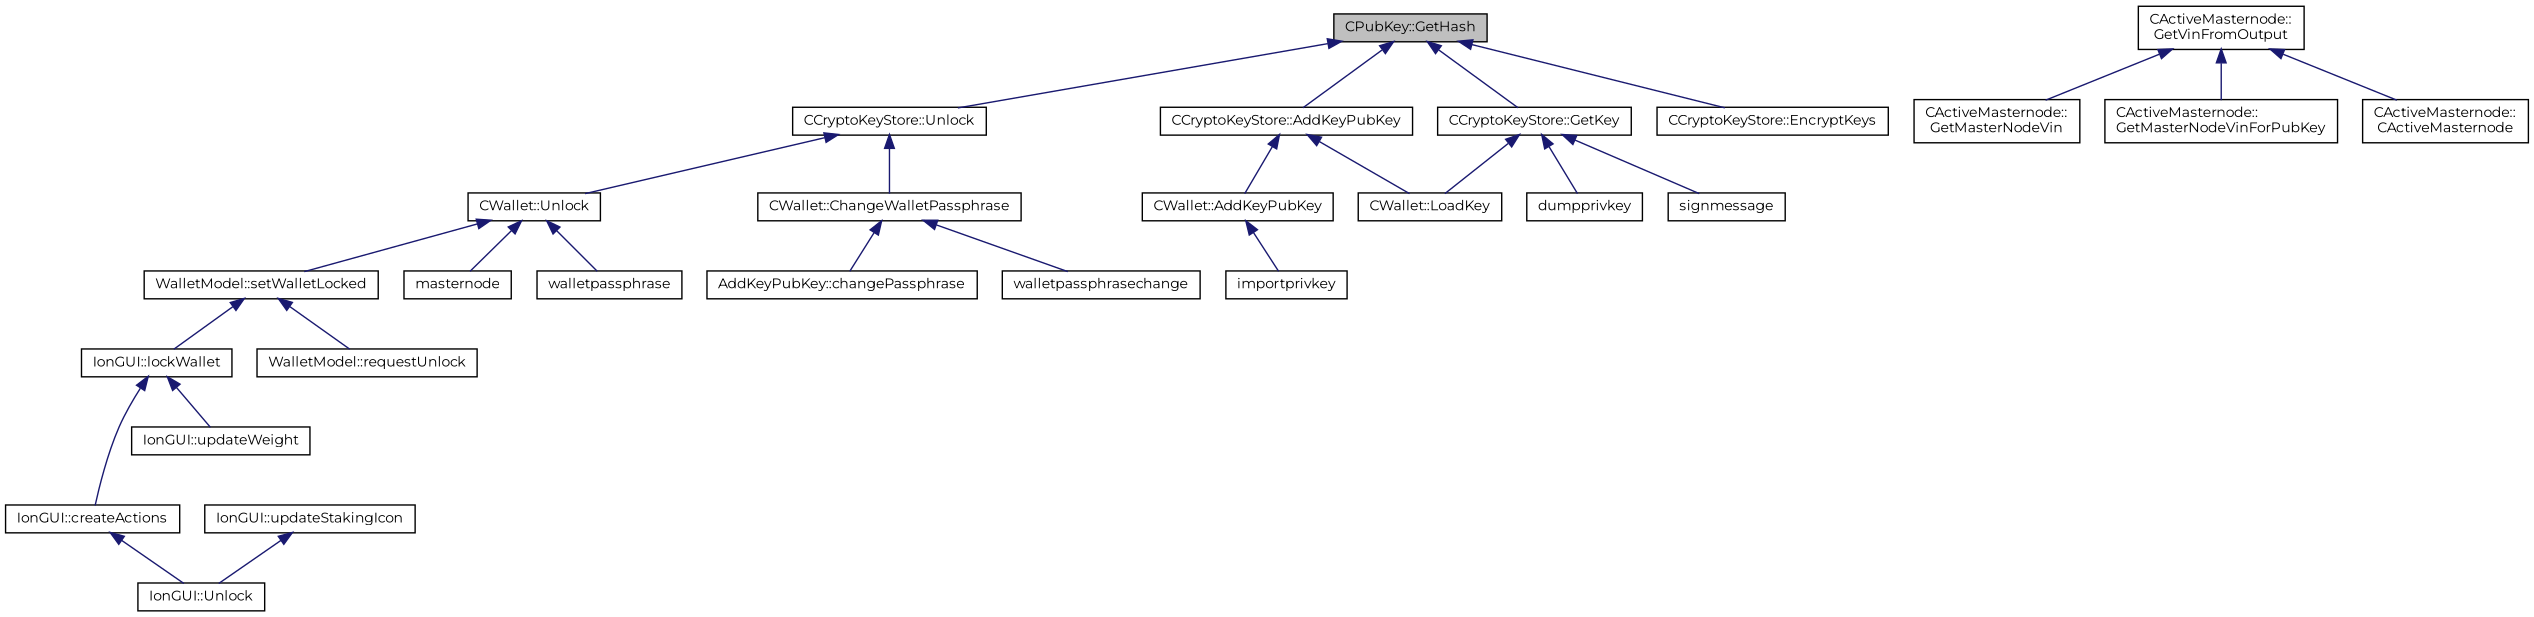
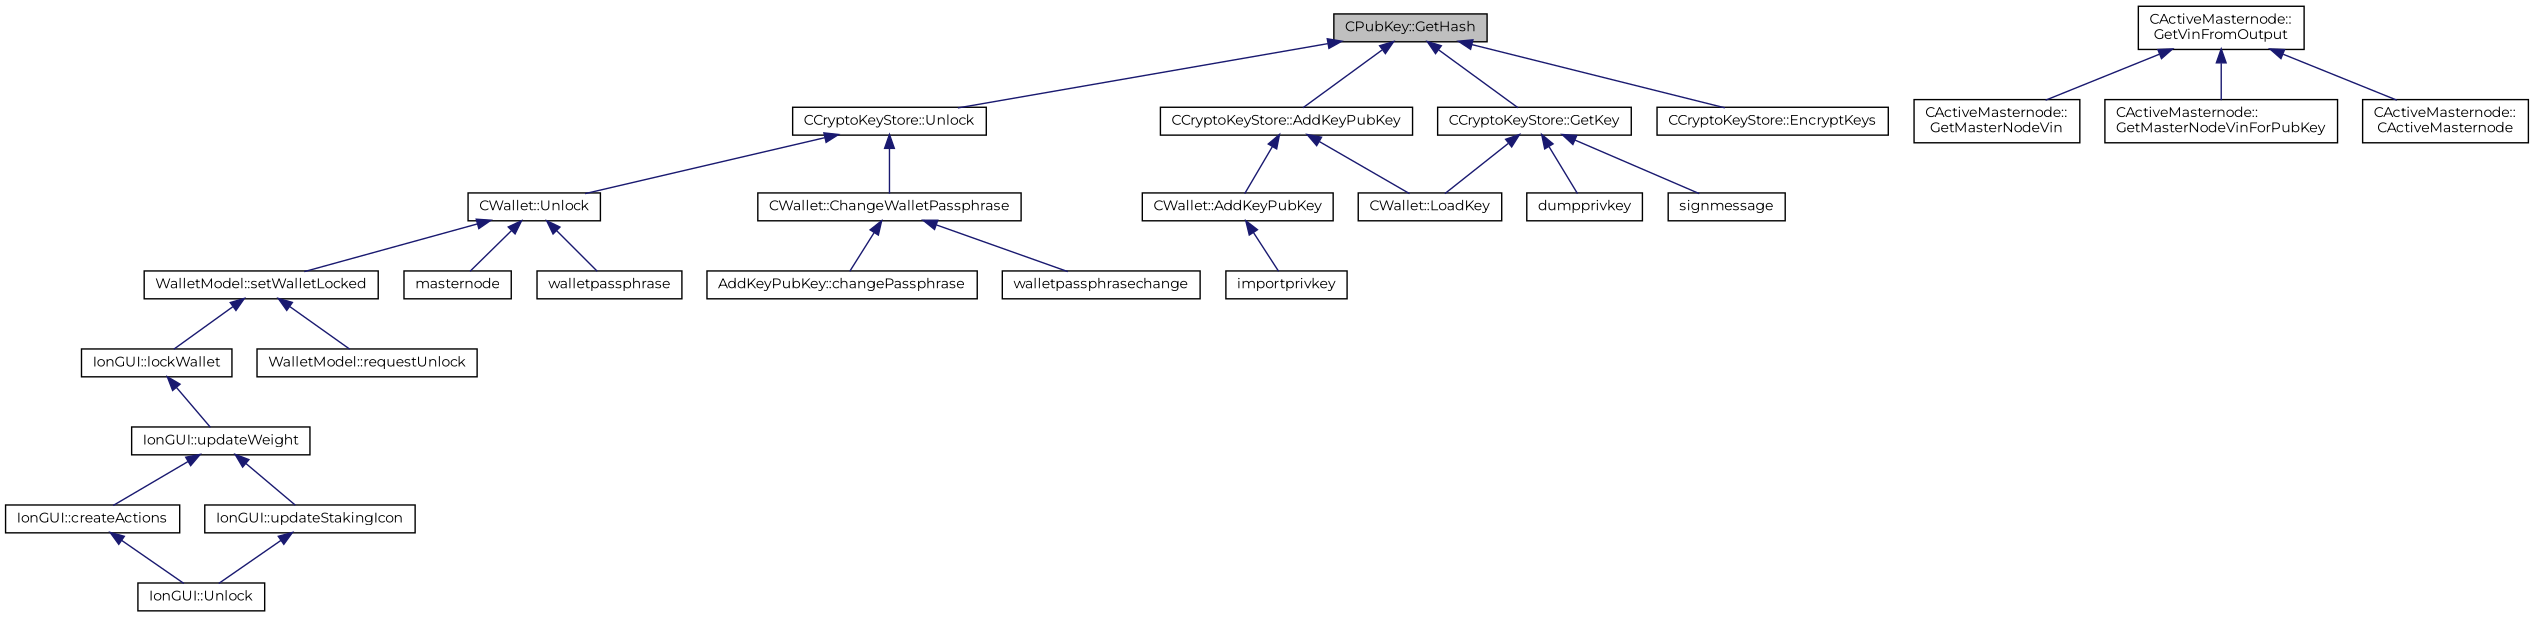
(112, 445) -> (151, 484)
none -> (271, 484)
